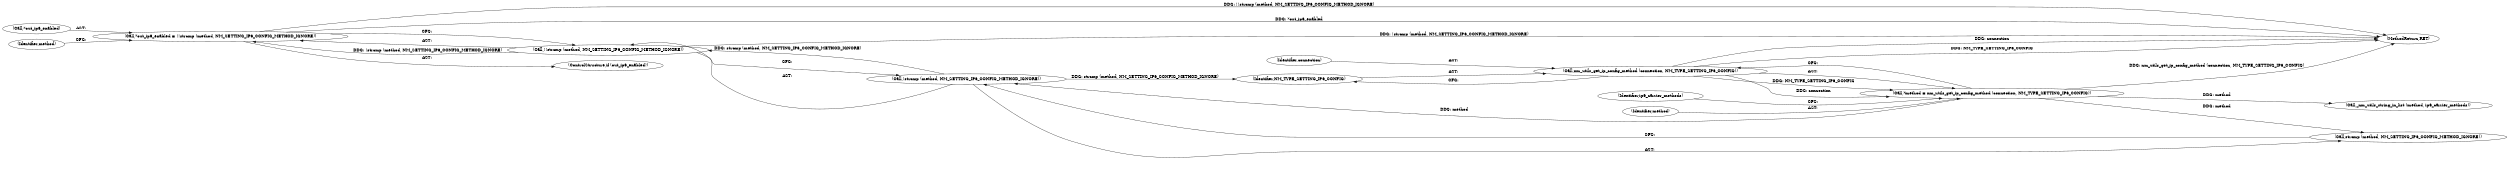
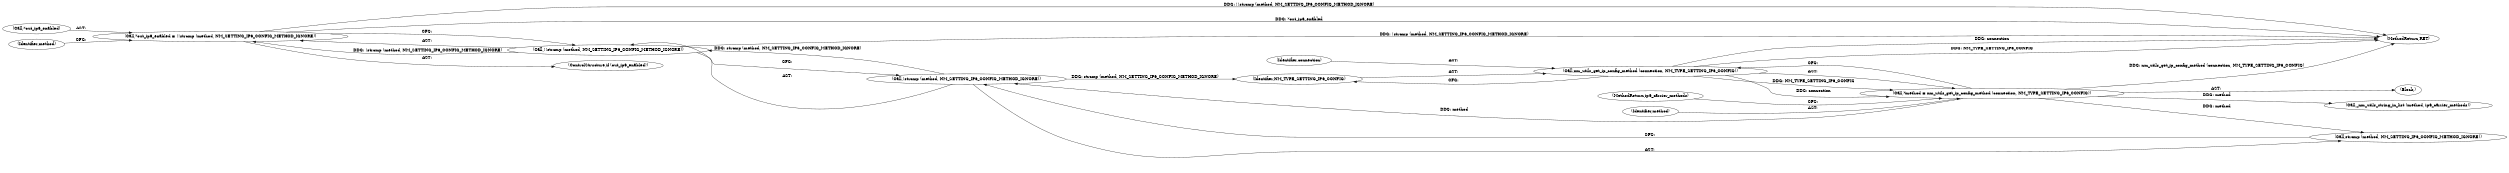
none -> (2408, 90)
(1651, 96) -> (1651, 96)
